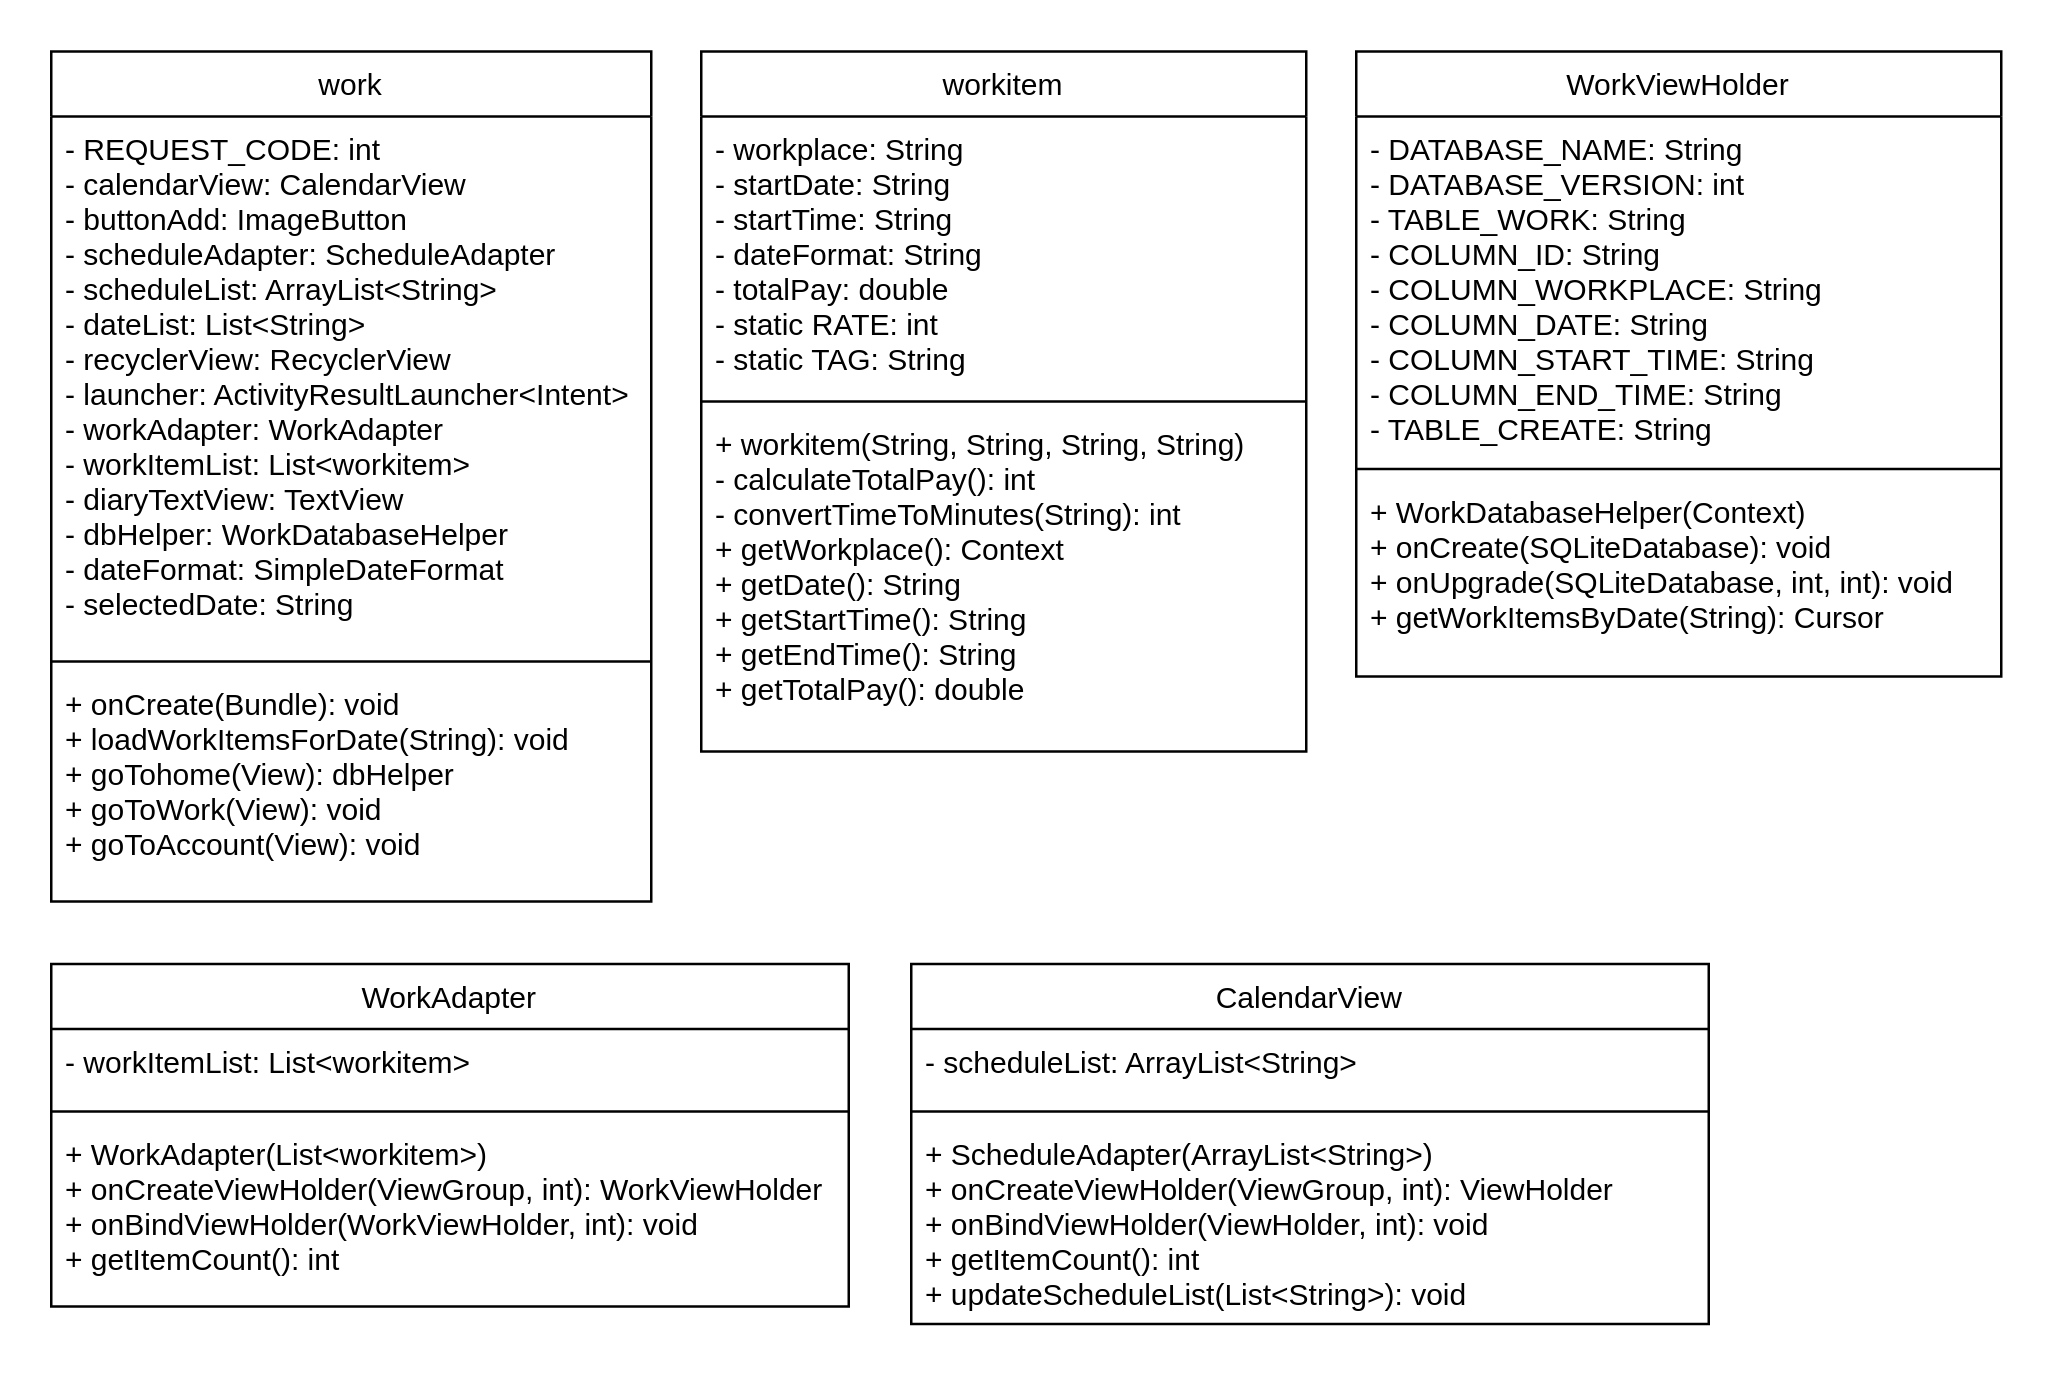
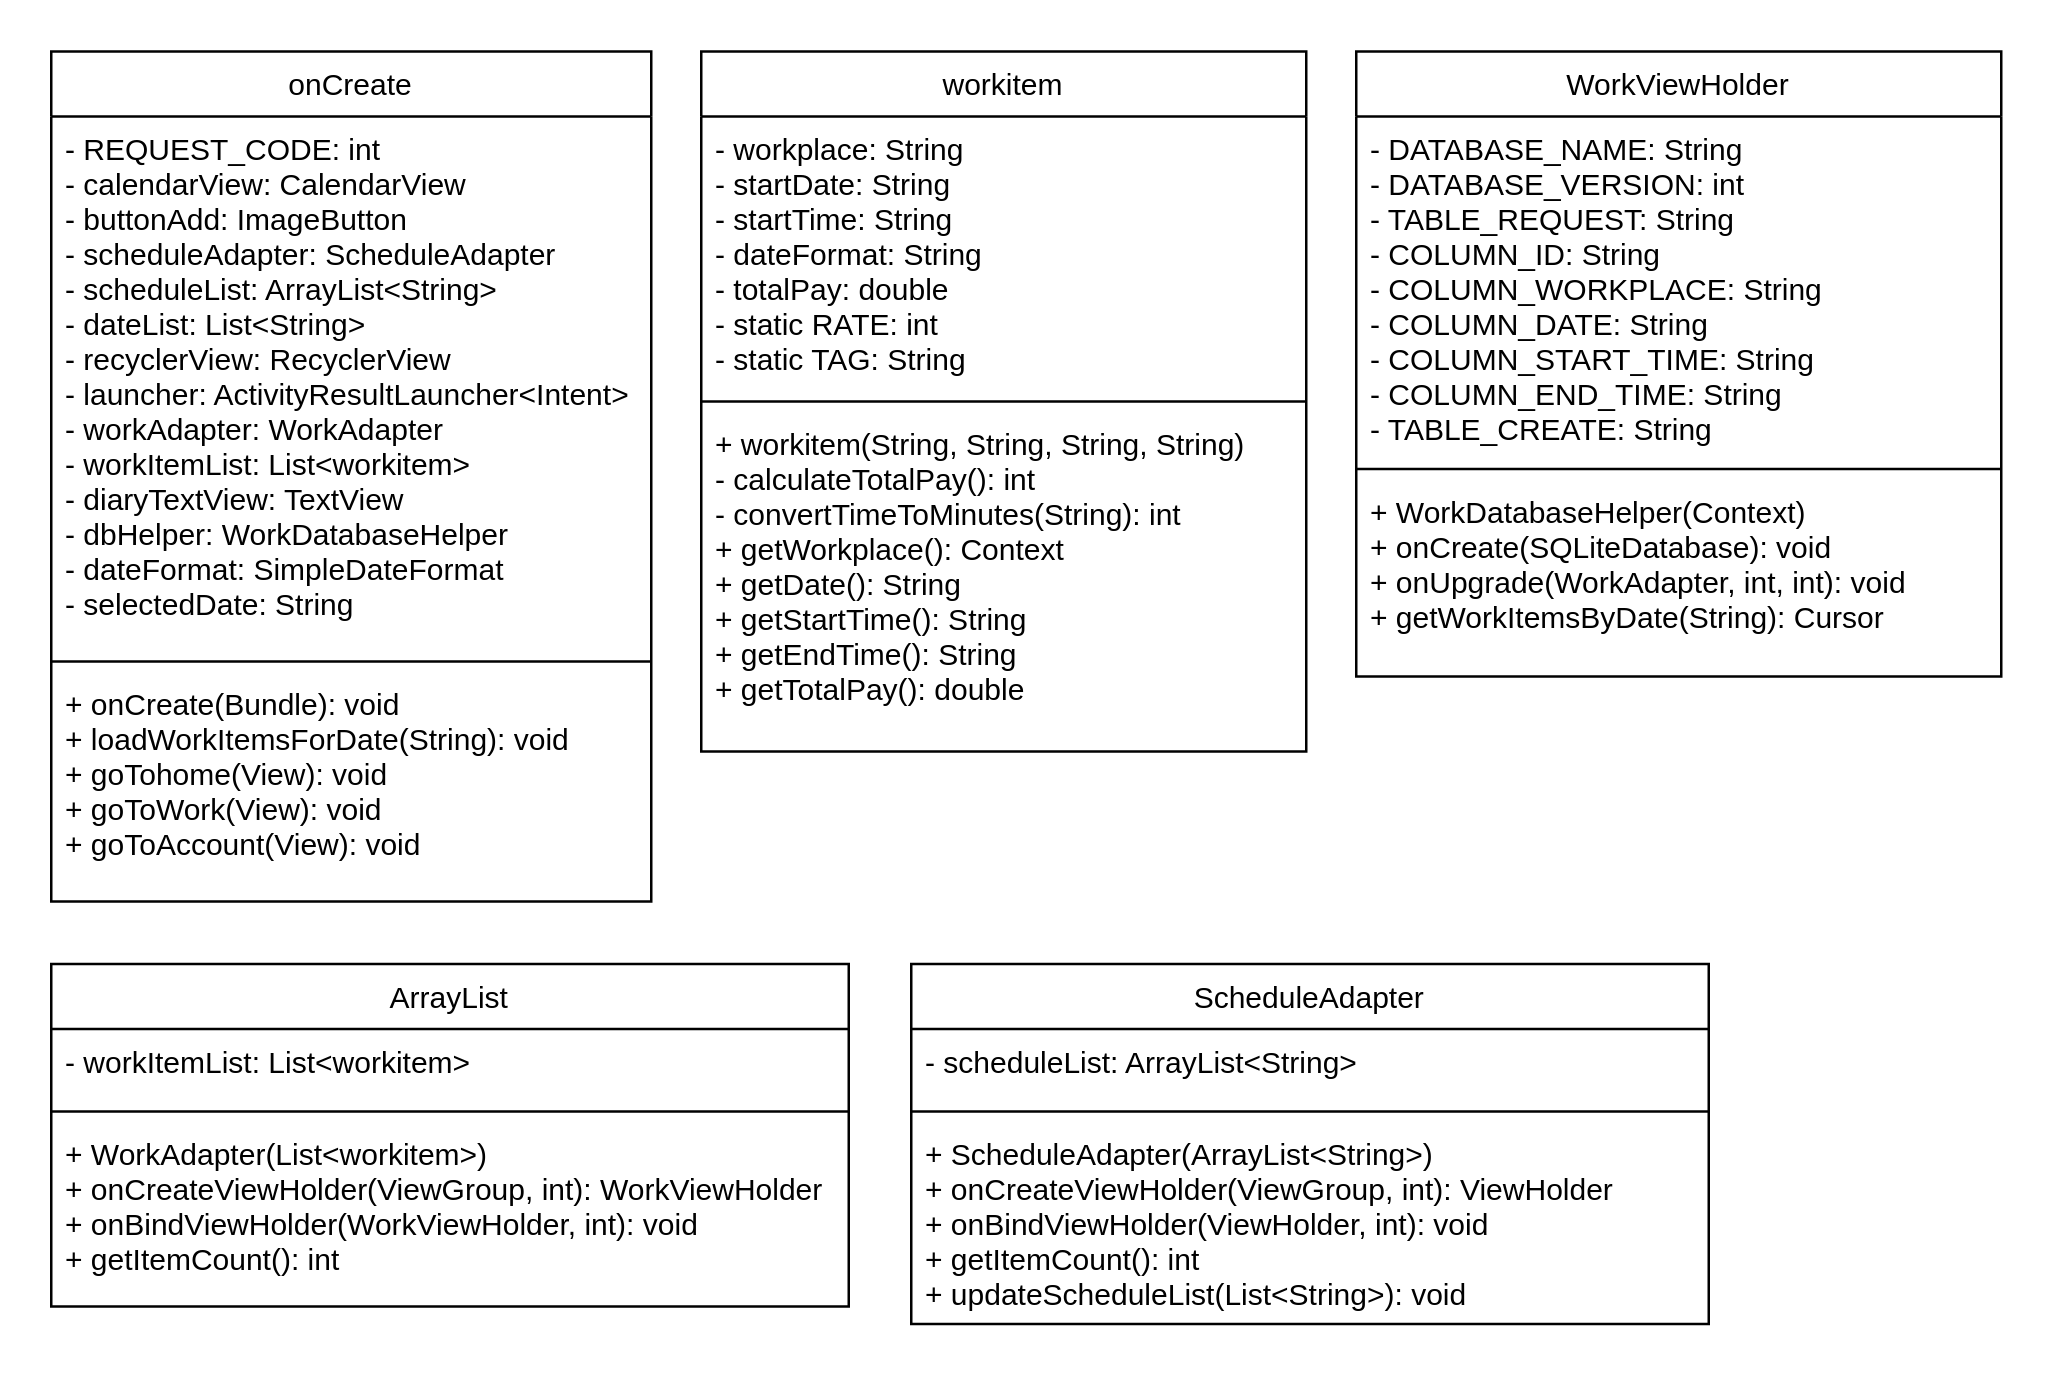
(350, 85) -> (350, 85)
(1548, 150) -> (1548, 150)
(1606, 513) -> (1606, 513)
(247, 705) -> (247, 705)
(449, 998) -> (449, 998)
(1309, 998) -> (1309, 998)
